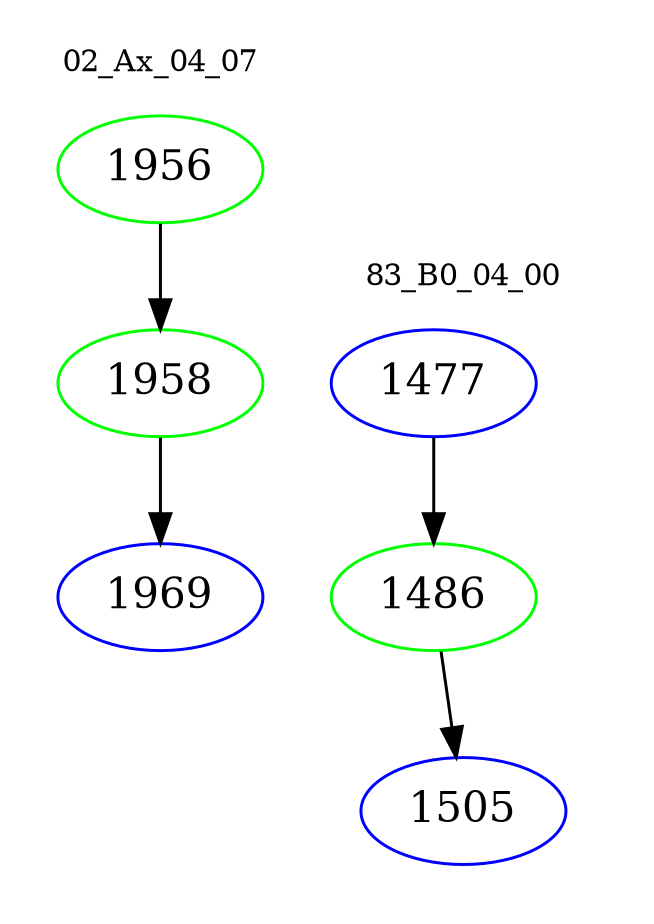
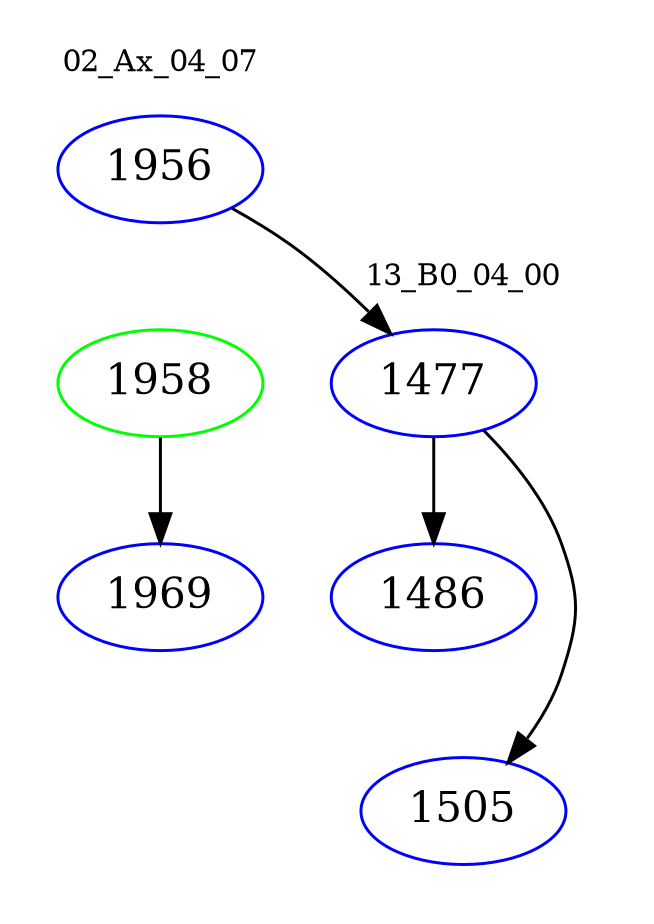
(160, 169) -> (160, 169)
(160, 262) -> (327, 274)
(463, 278) -> (463, 278)
(434, 597) -> (434, 597)
(447, 690) -> (571, 576)
